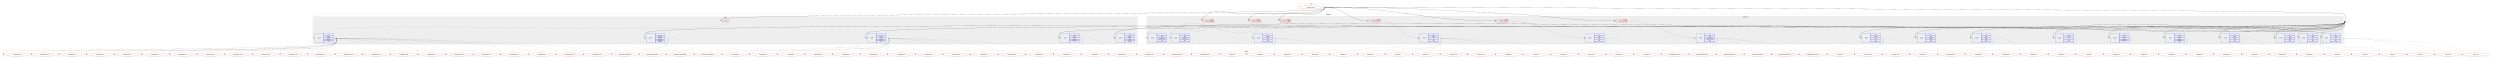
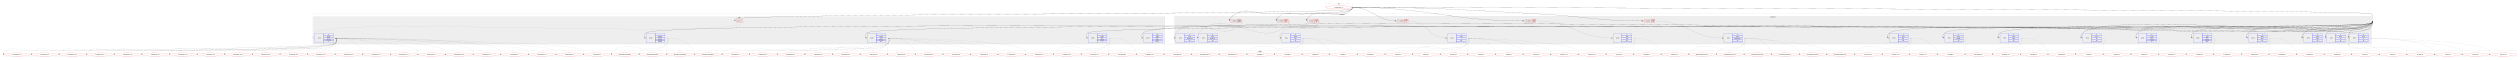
none -> (1150, 55)
